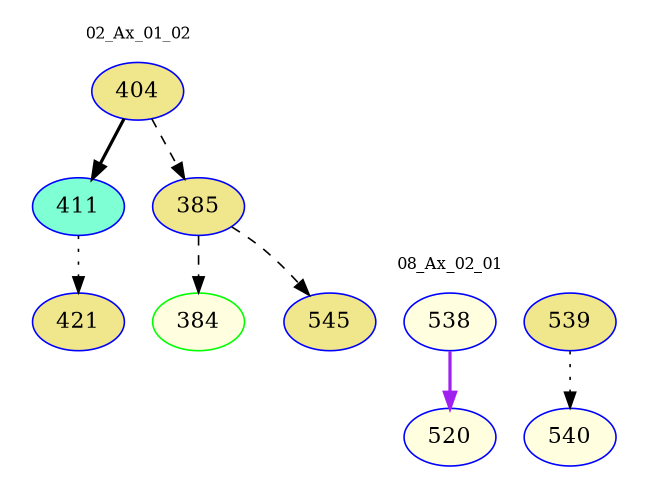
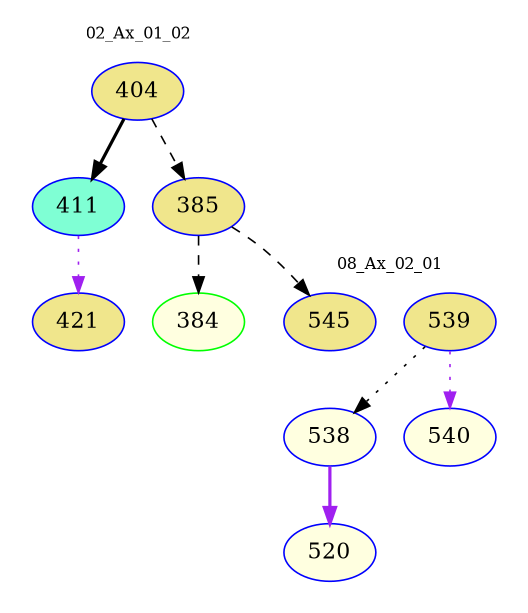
(78, 256) -> (78, 256)
(570, 372) -> (450, 372)
none -> (396, 374)
